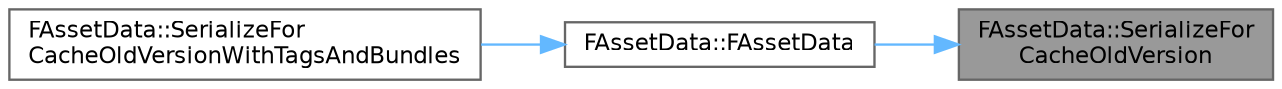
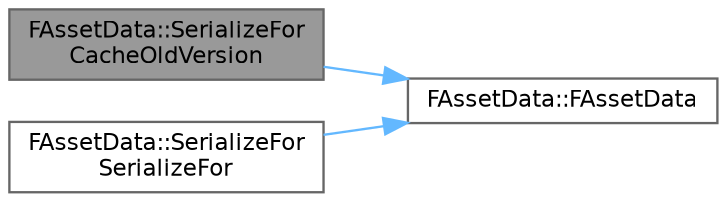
(245, 45) -> (166, 157)
(905, 45) -> (354, 71)
